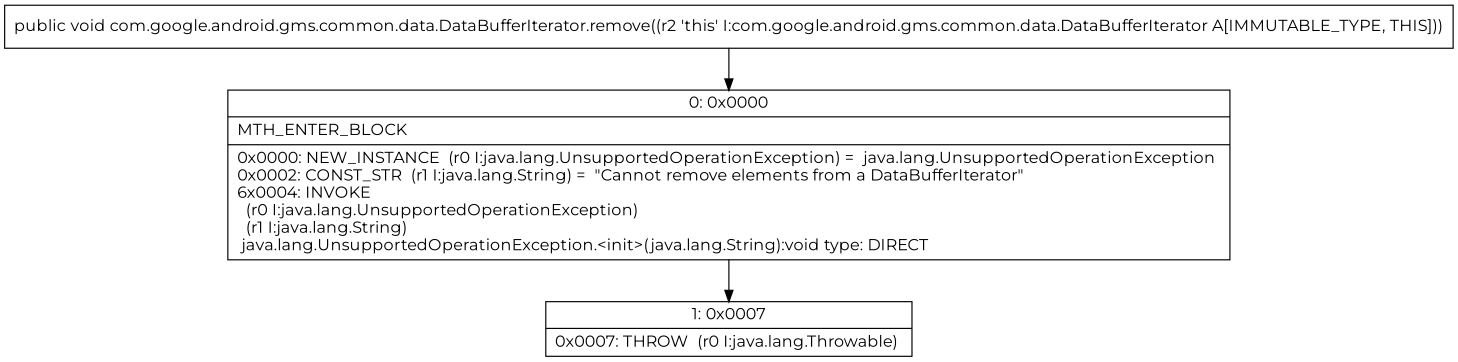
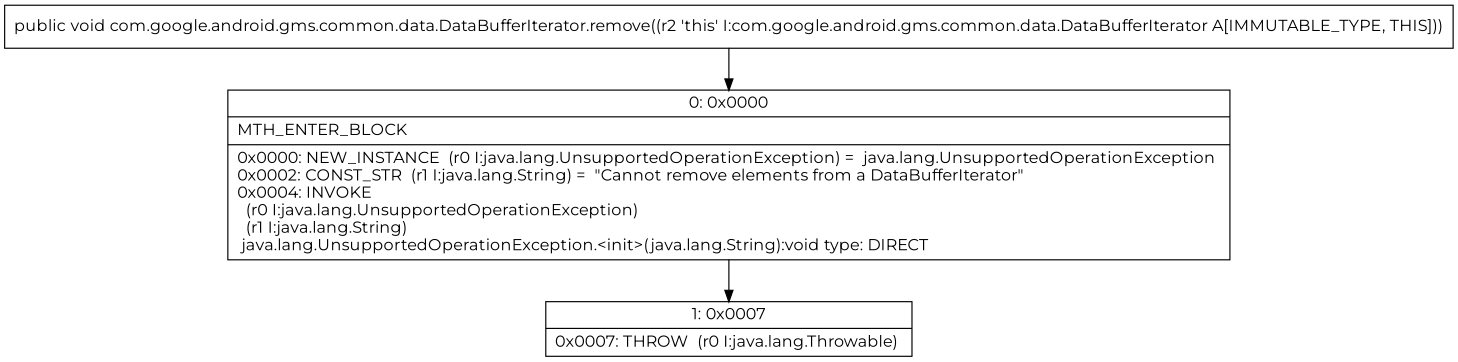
(309, 193) -> (309, 193)
